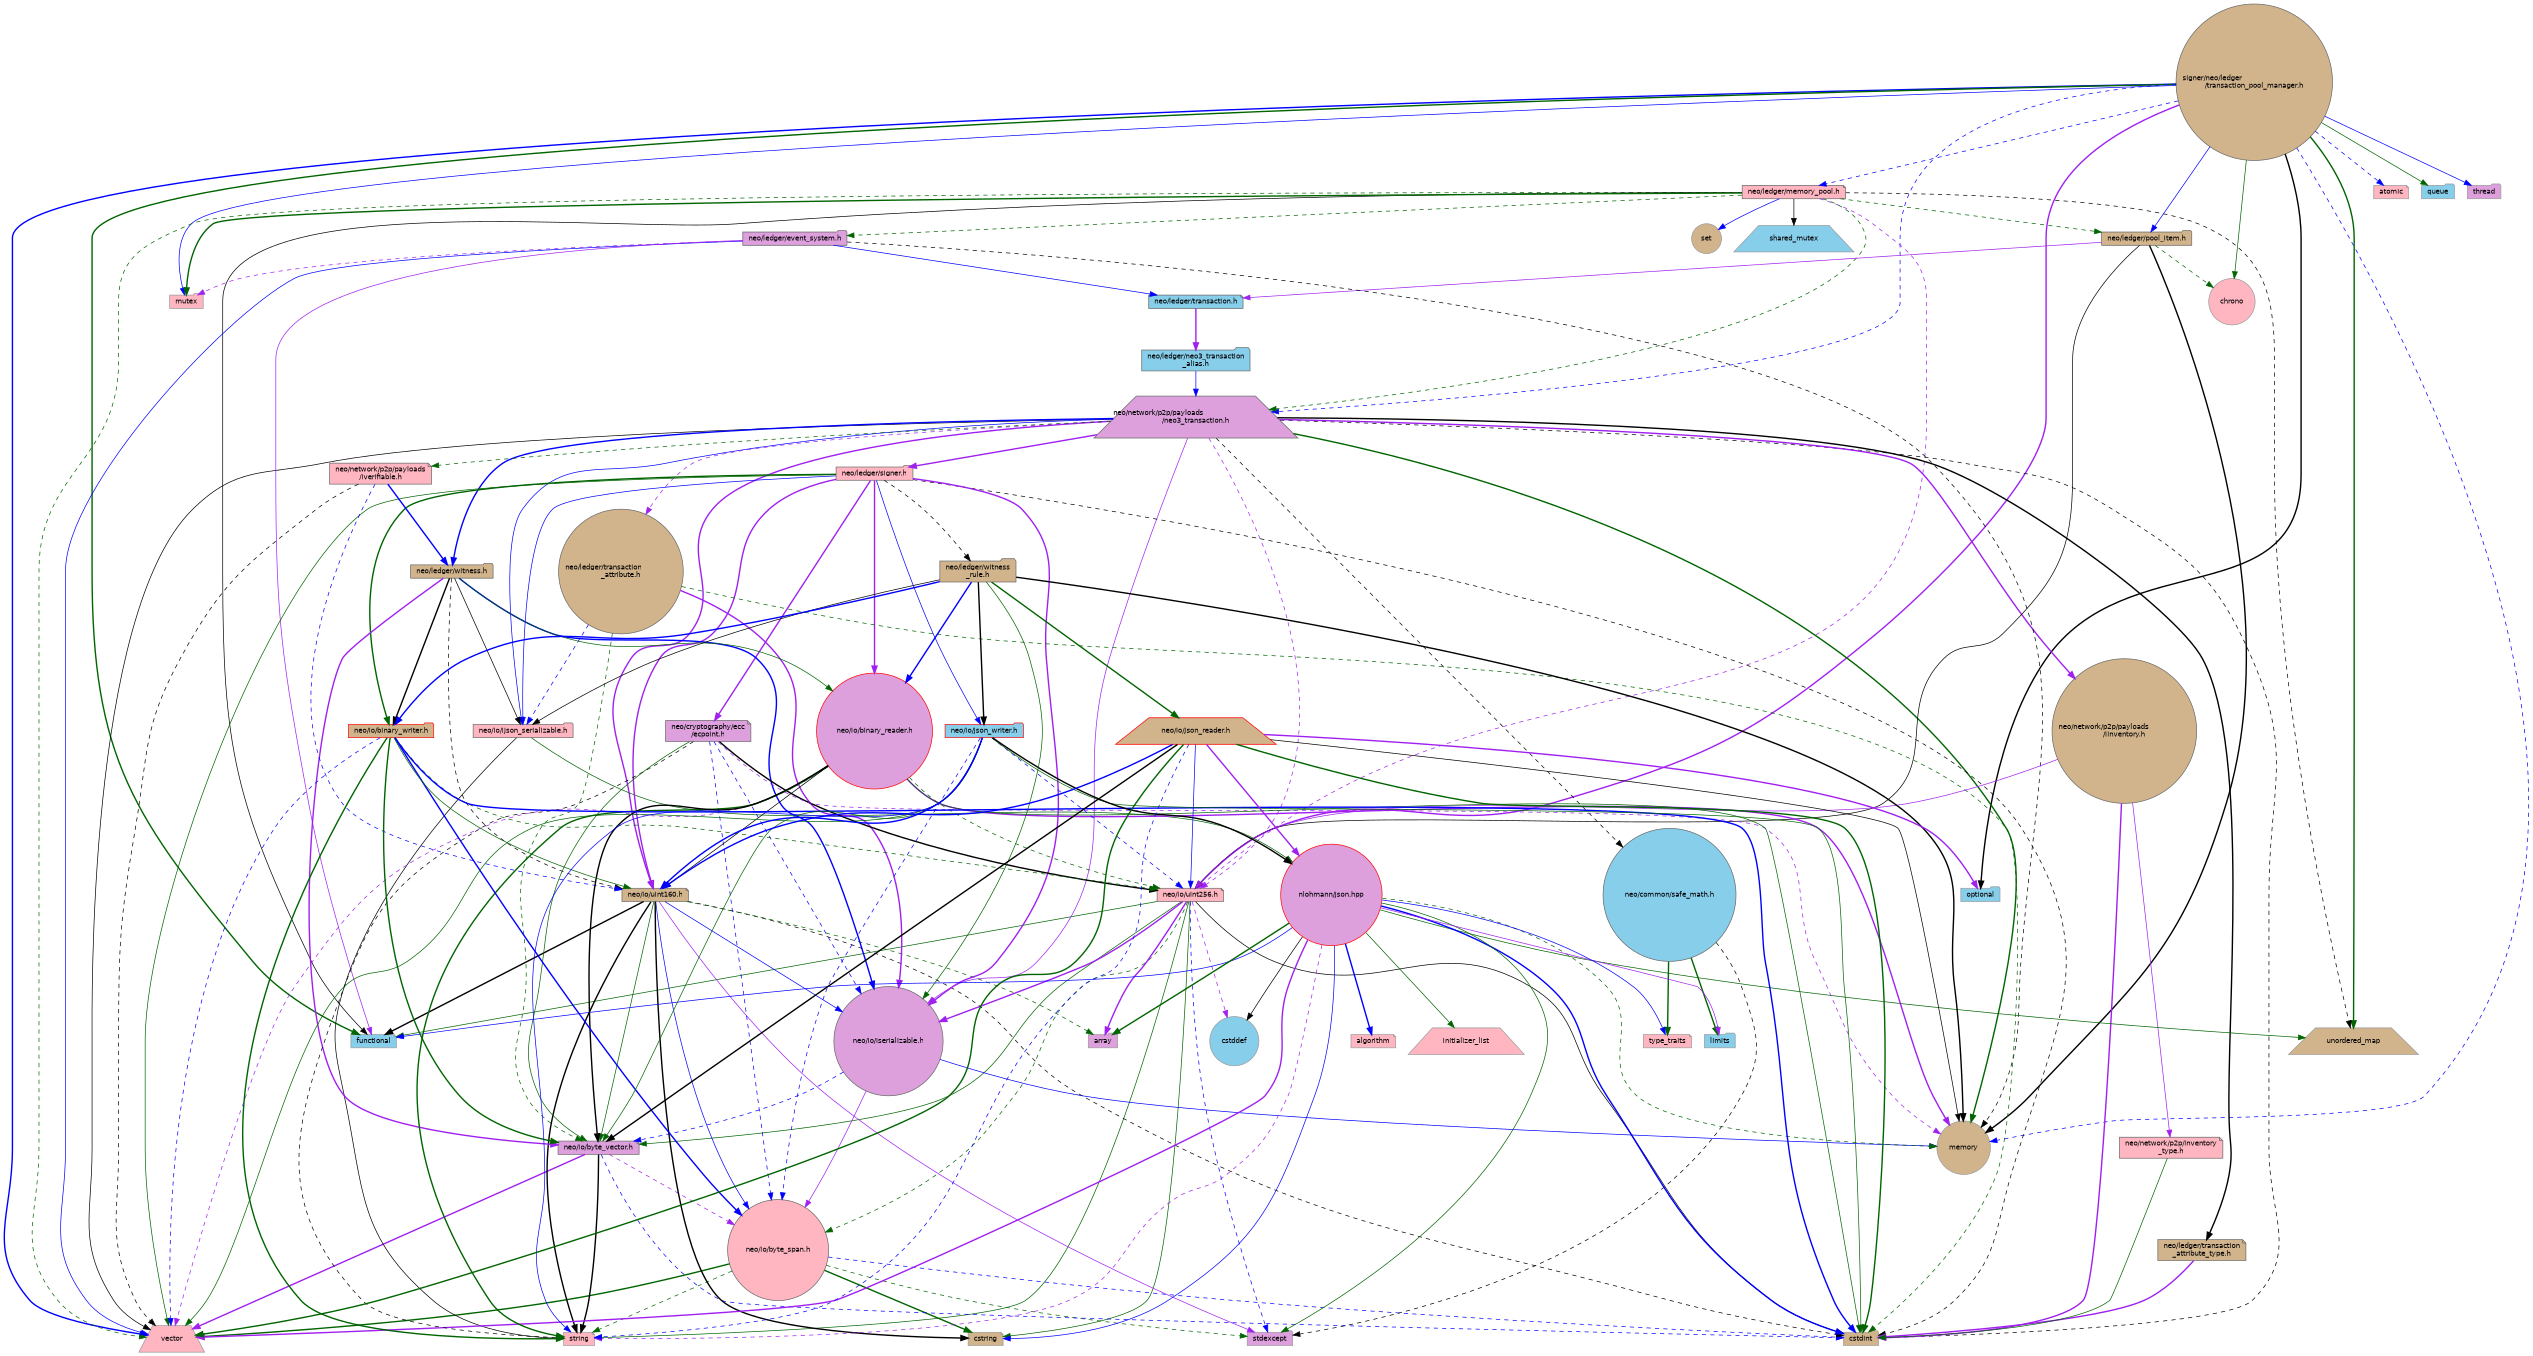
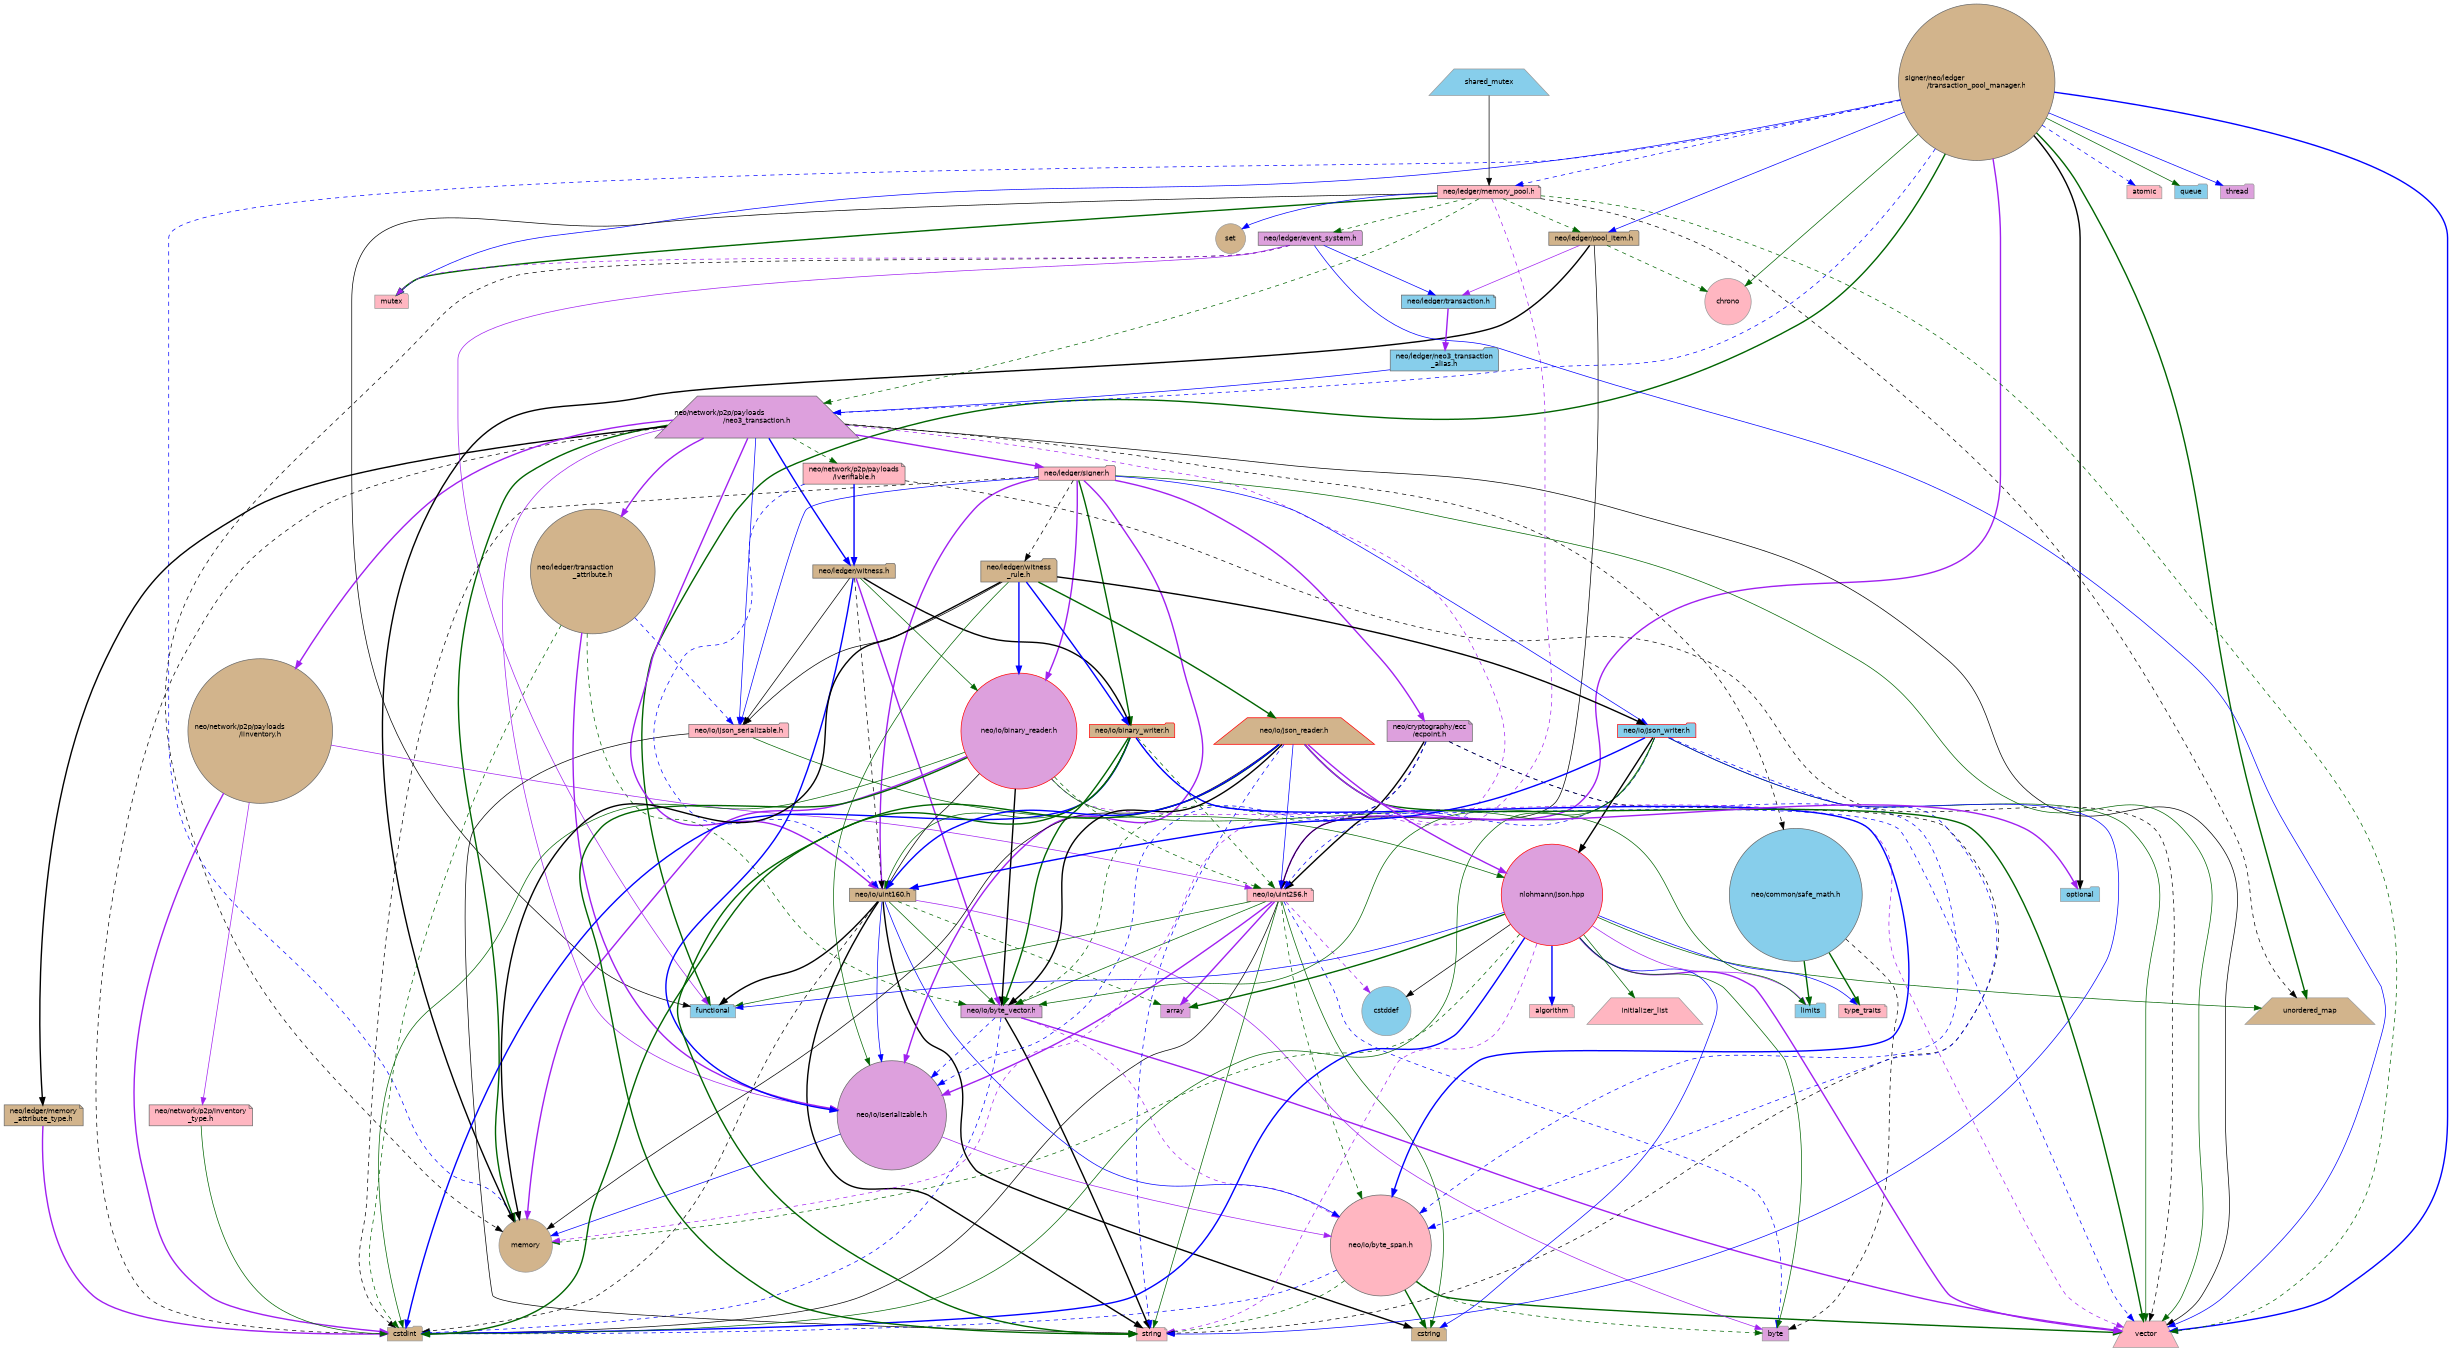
(1794, 209) -> (1489, 137)
(869, 437) -> (659, 468)
none -> (1603, 827)
(546, 933) -> (1139, 828)
(745, 1114) -> (967, 1044)
(2202, 1250) -> (44, 1115)
(1270, 1339) -> (1776, 1334)
